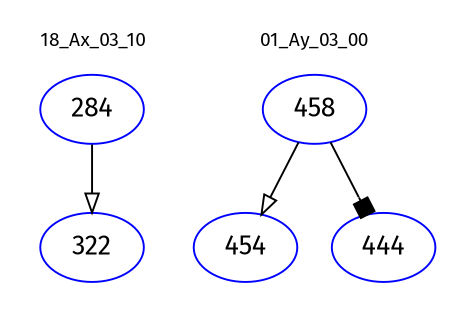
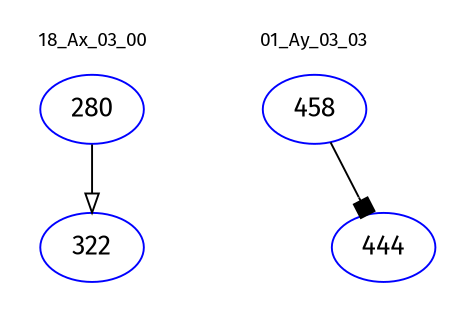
(93, 41) -> (93, 41)
(315, 41) -> (315, 41)
(92, 109) -> (92, 109)
(246, 247) -> none
